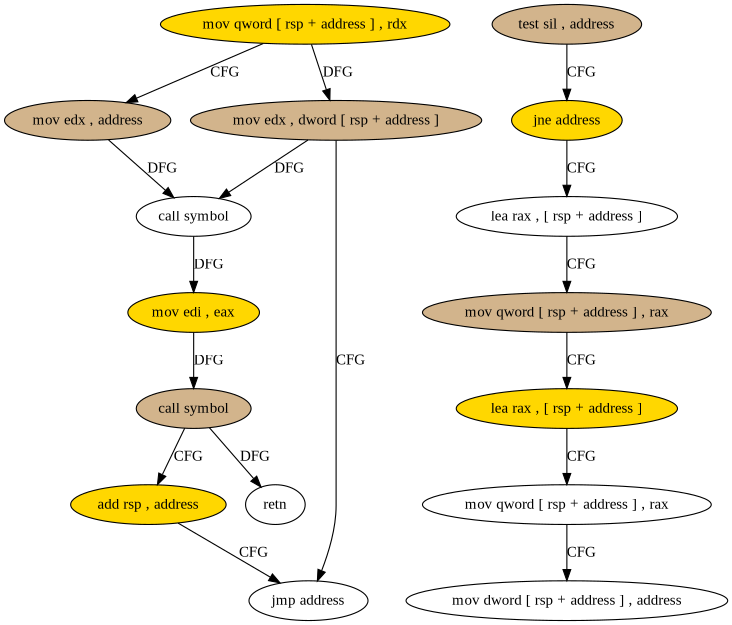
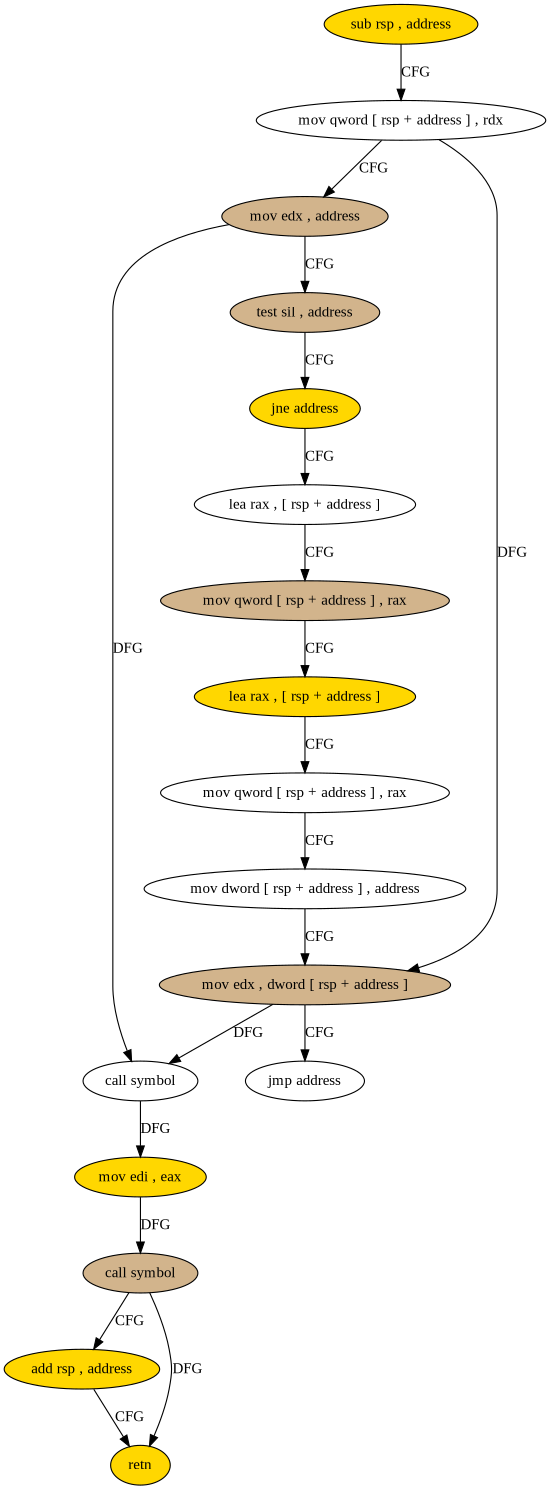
(305, 24) -> (401, 120)
none -> (401, 24)
none -> (305, 259)
(275, 505) -> (140, 1465)
(224, 550) -> (109, 1413)
none -> (305, 931)
